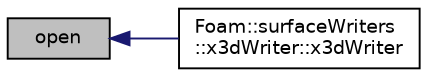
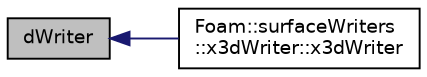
(59, 38) -> (59, 38)
